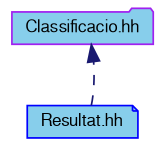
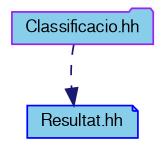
(94, 84) -> (71, 66)
